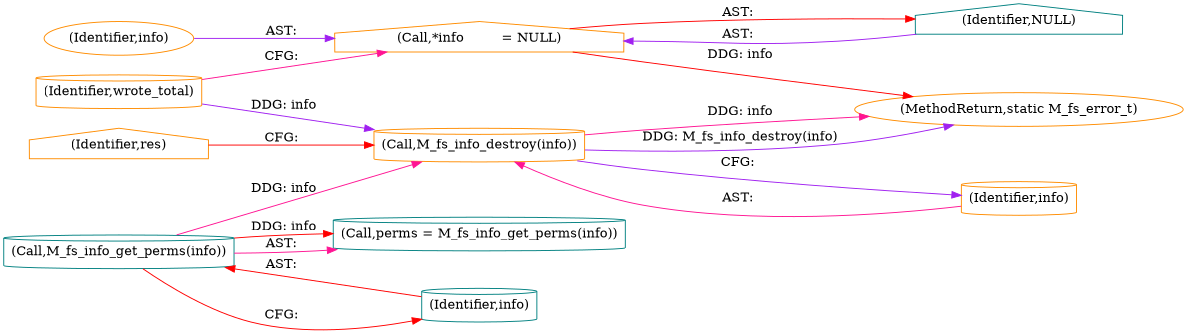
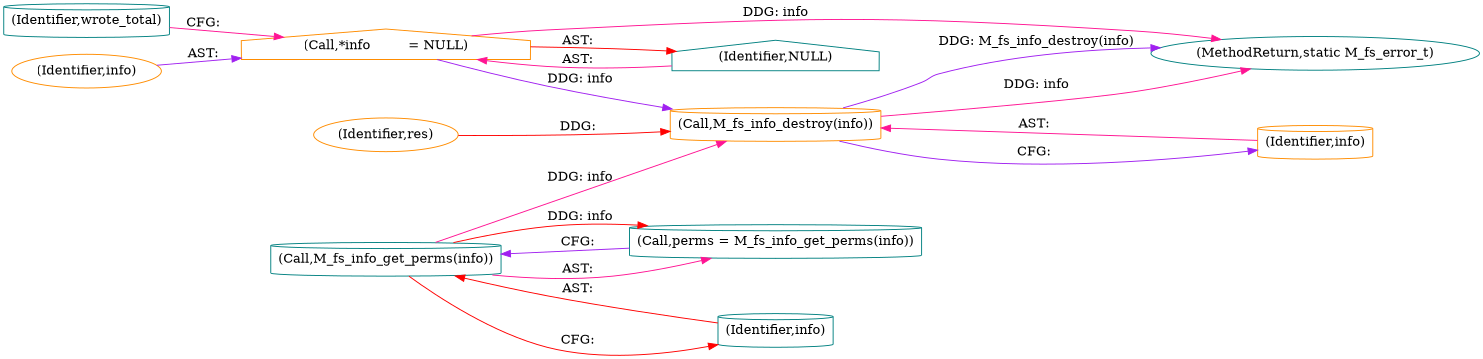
(775, 43) -> (579, 68)
(738, 74) -> (842, 19)
(119, 92) -> (87, 21)
(1019, 110) -> (1315, 53)
(283, 116) -> (549, 87)
(284, 138) -> (580, 127)
(119, 145) -> (386, 135)
none -> (570, 251)
